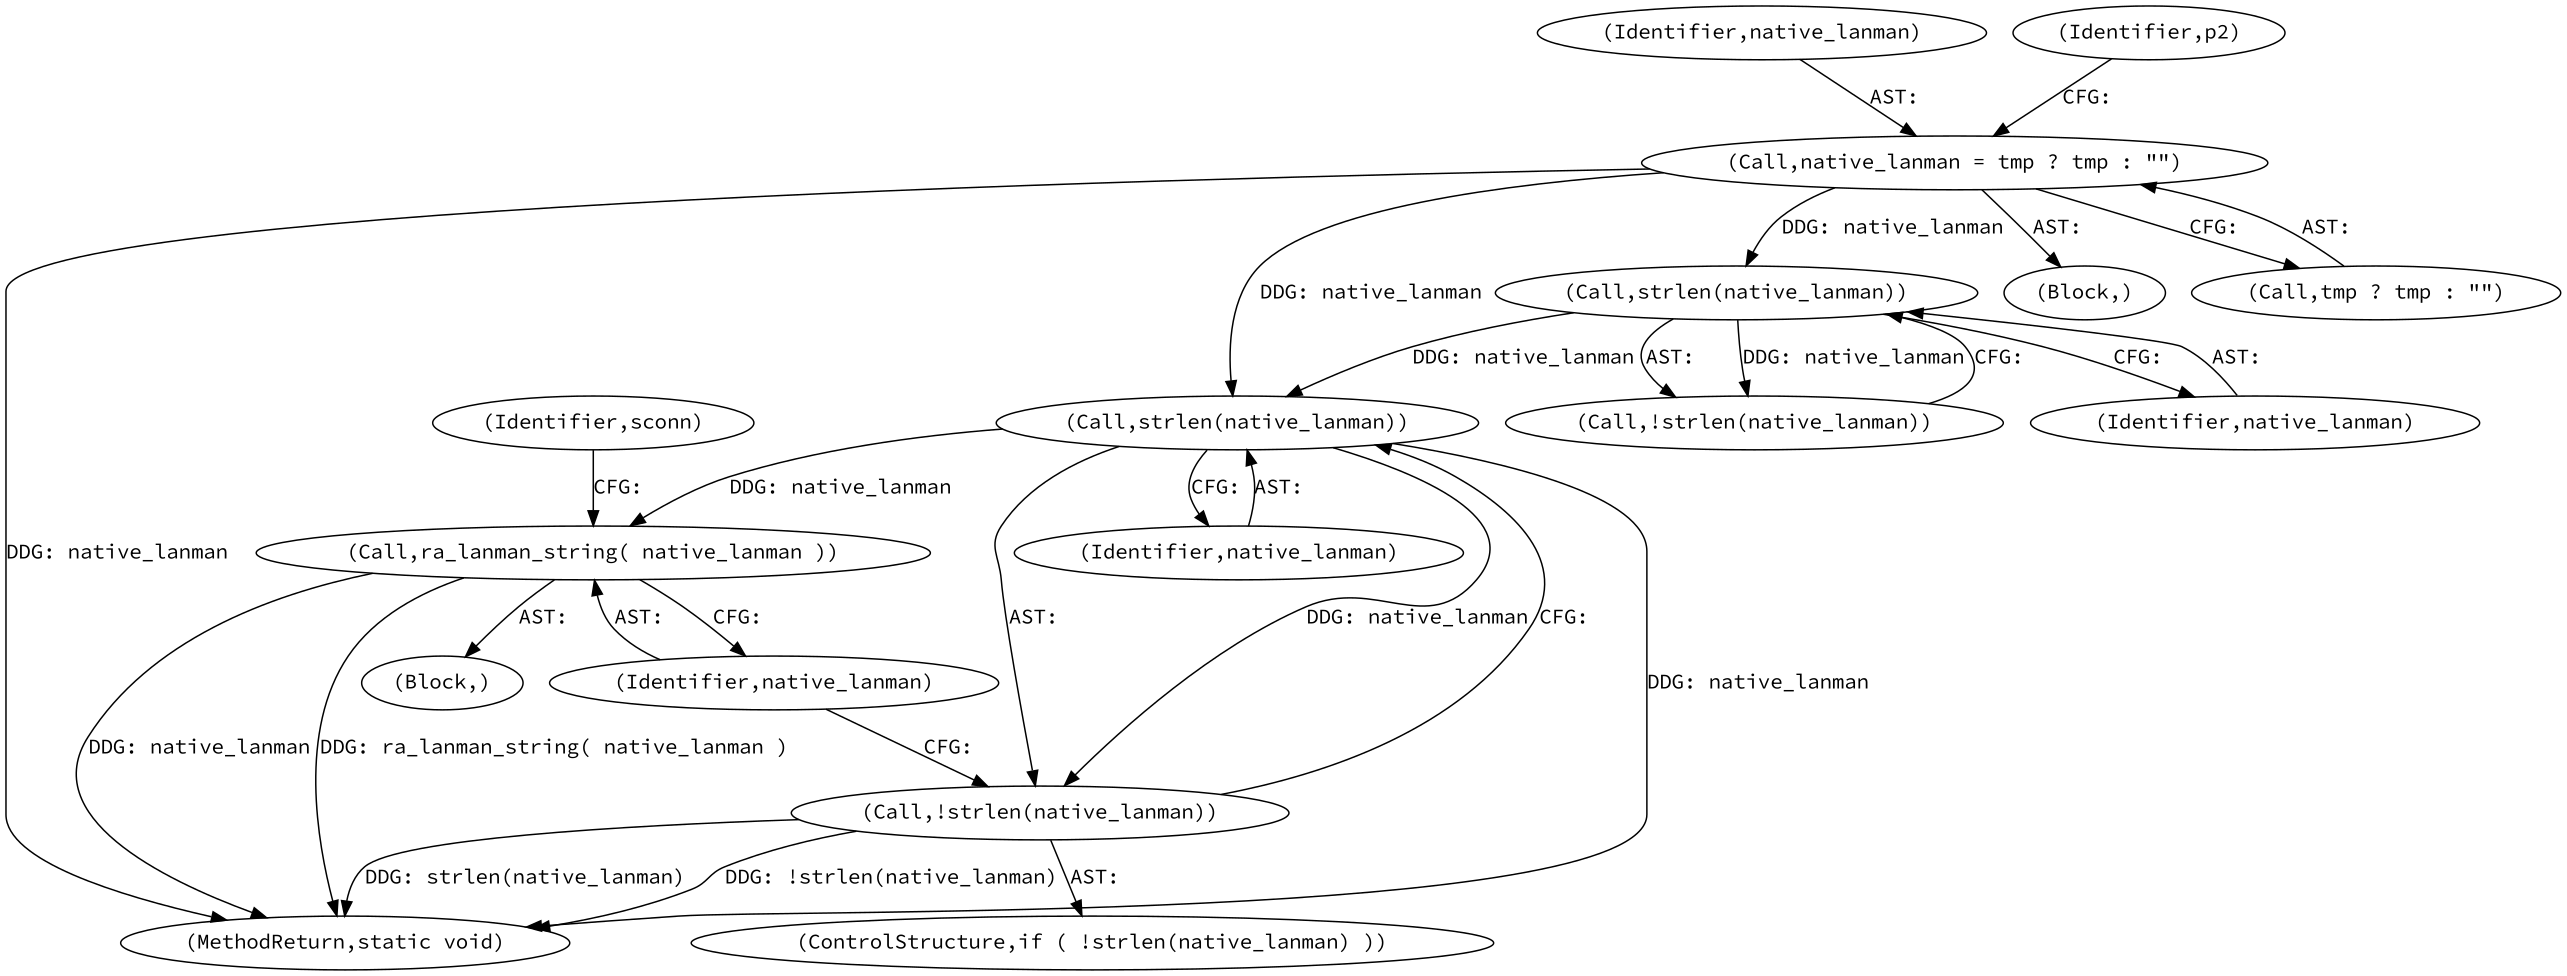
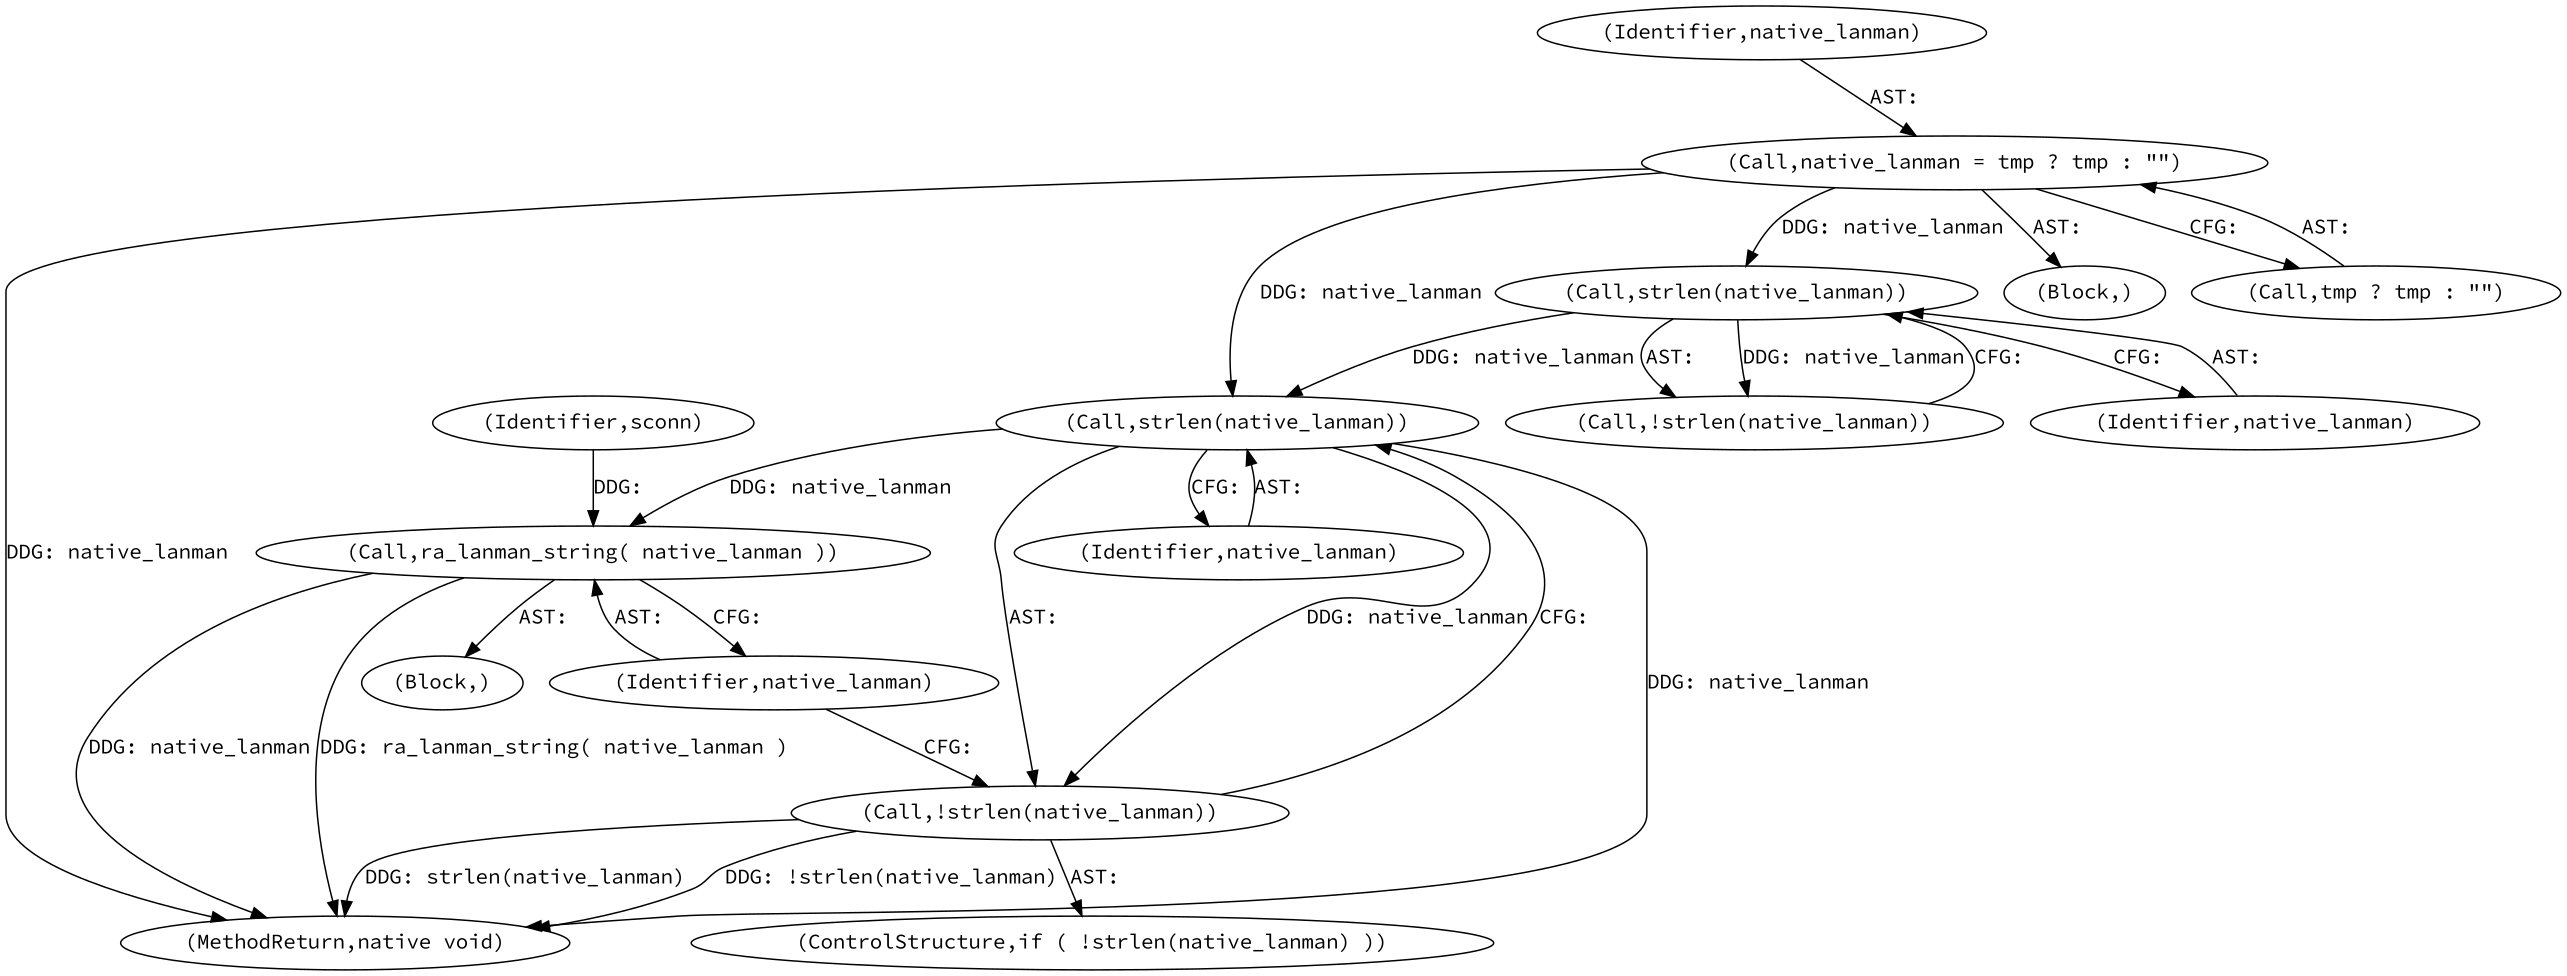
(2149, 33) -> none
(625, 488) -> (625, 488)
(345, 943) -> (345, 943)
